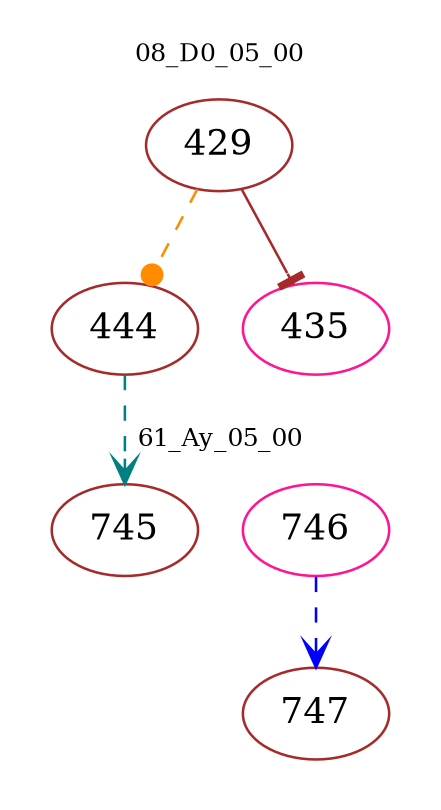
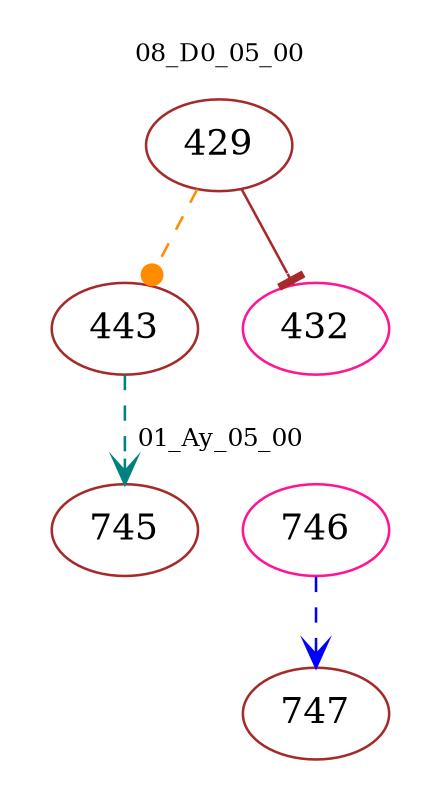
(125, 329) -> (125, 329)
(316, 329) -> (316, 329)
(220, 440) -> (220, 440)
